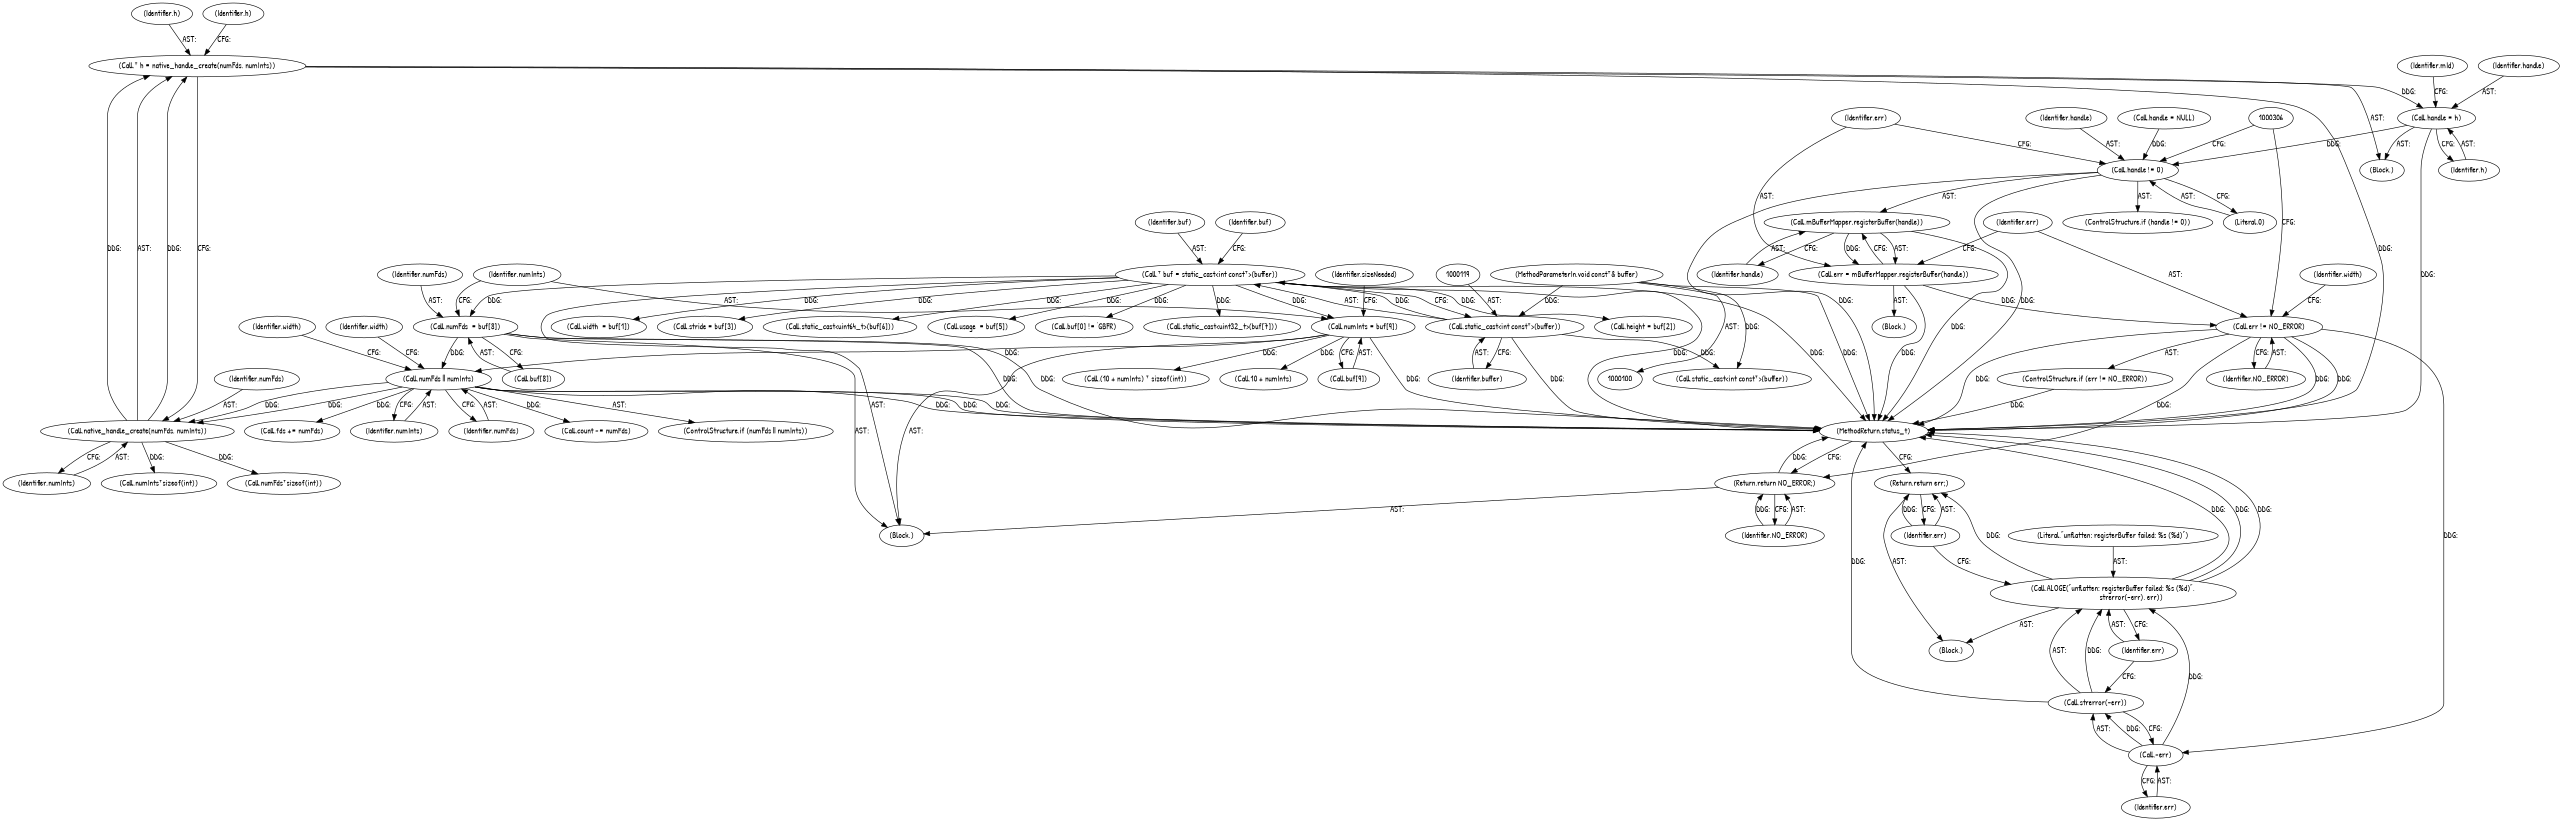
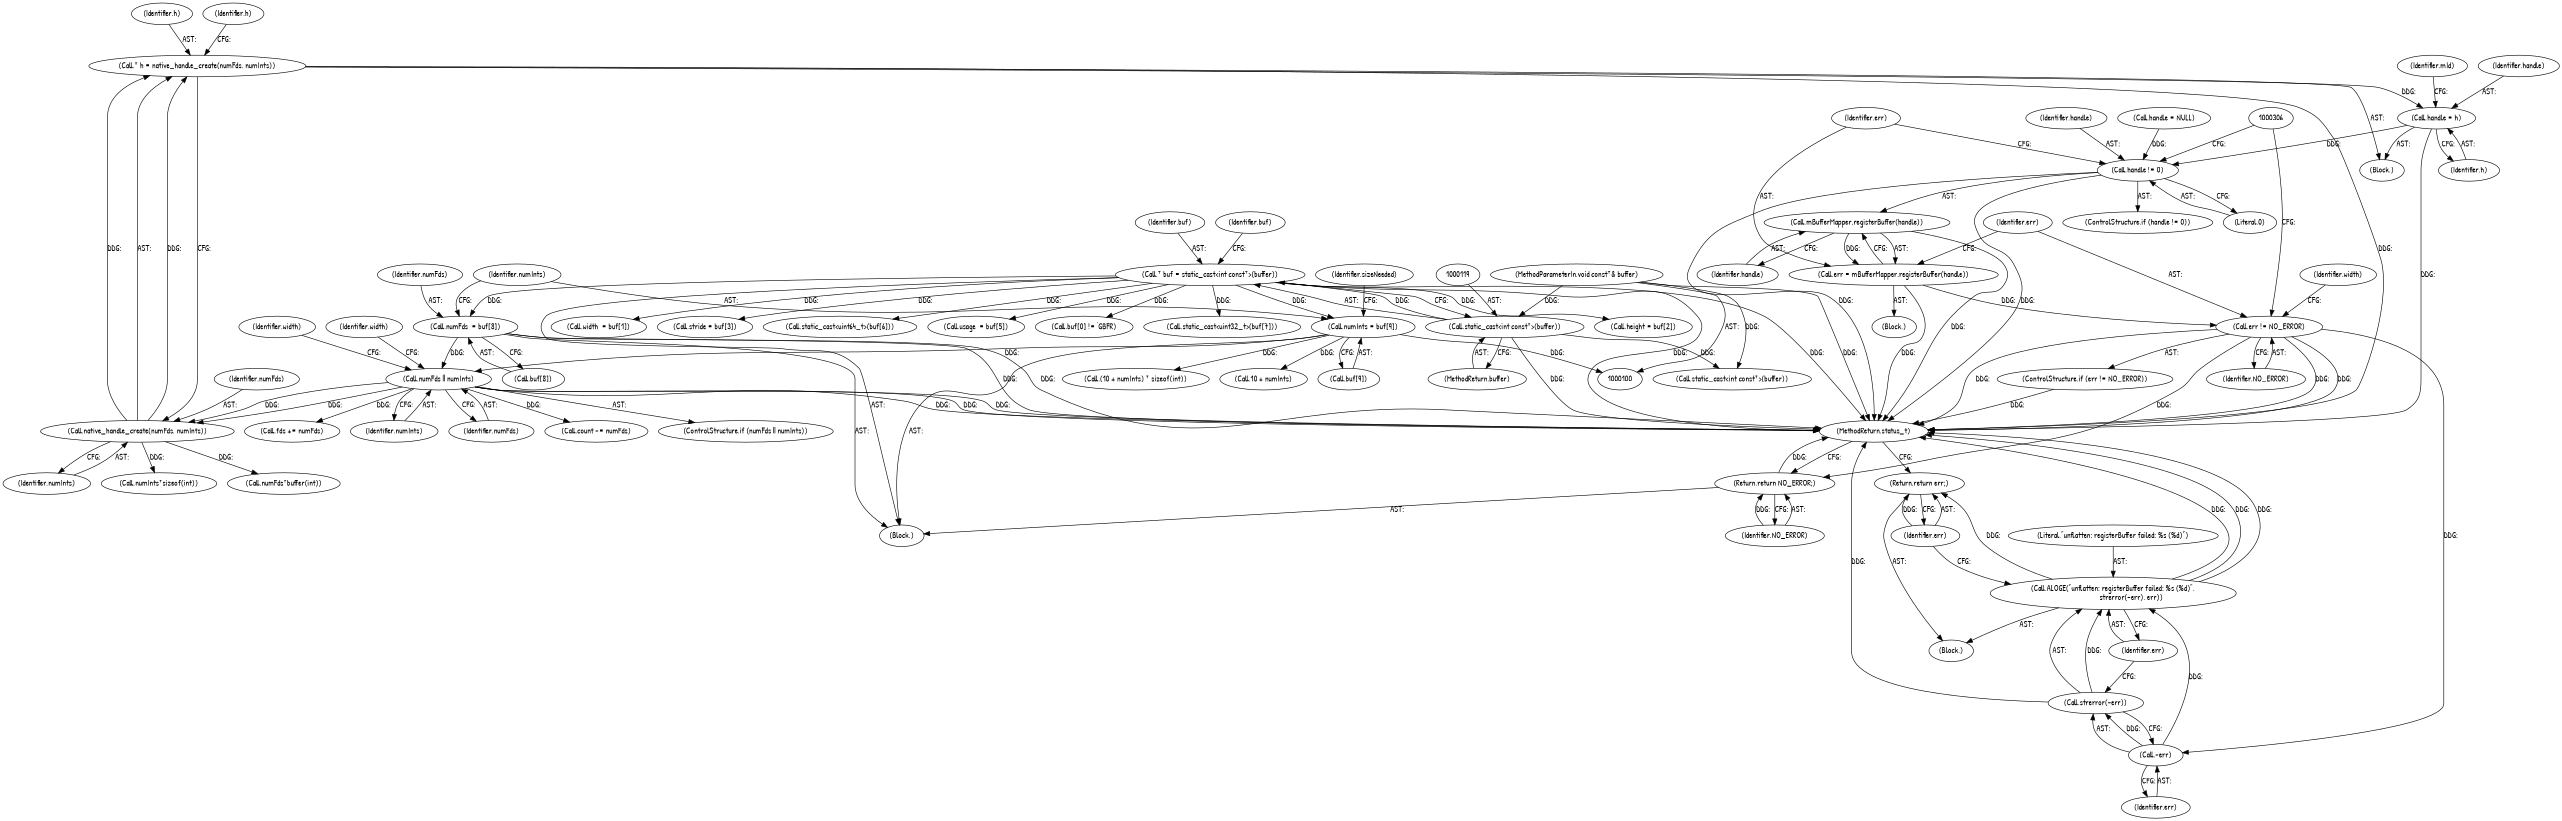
(1477, 379) -> (1477, 379)
(1507, 409) -> (1495, 345)
(284, 484) -> (284, 484)
